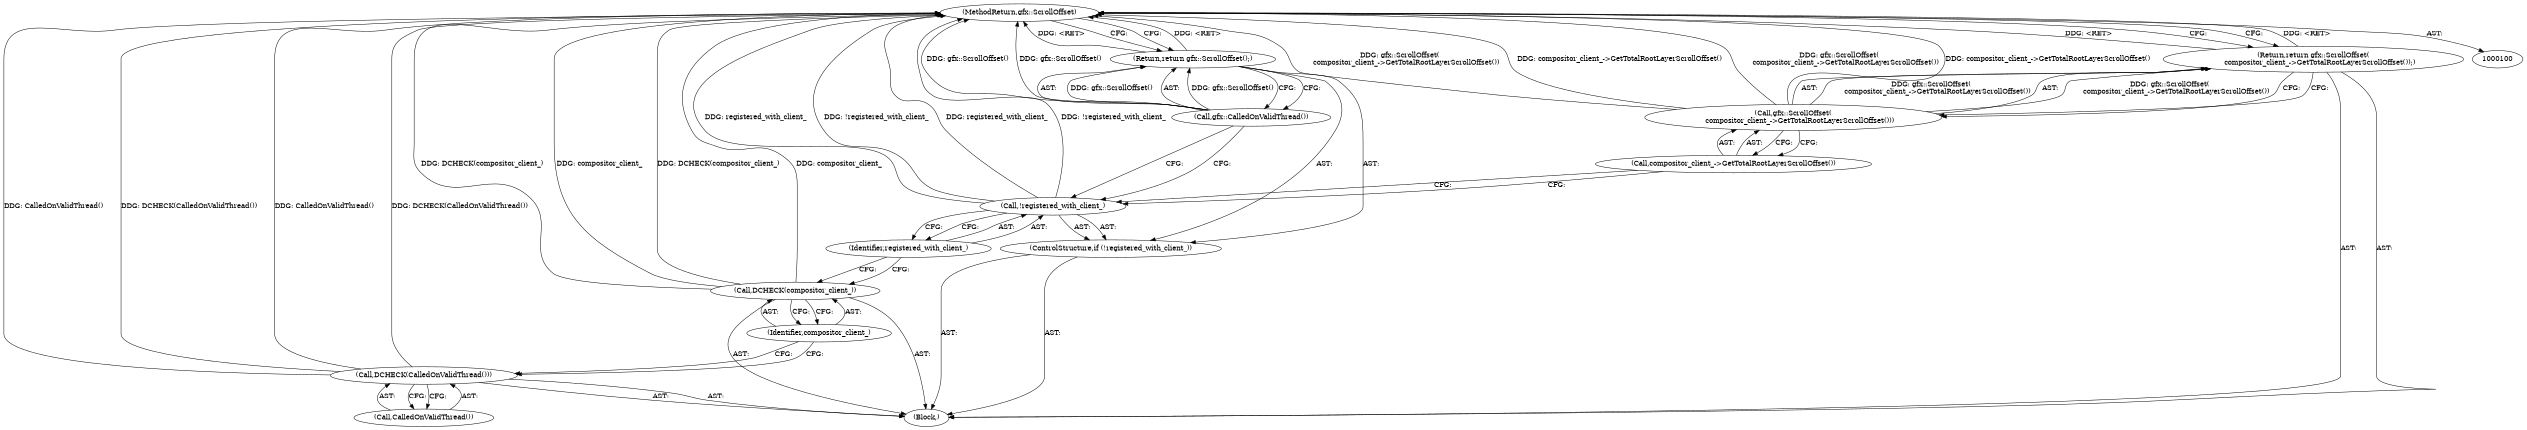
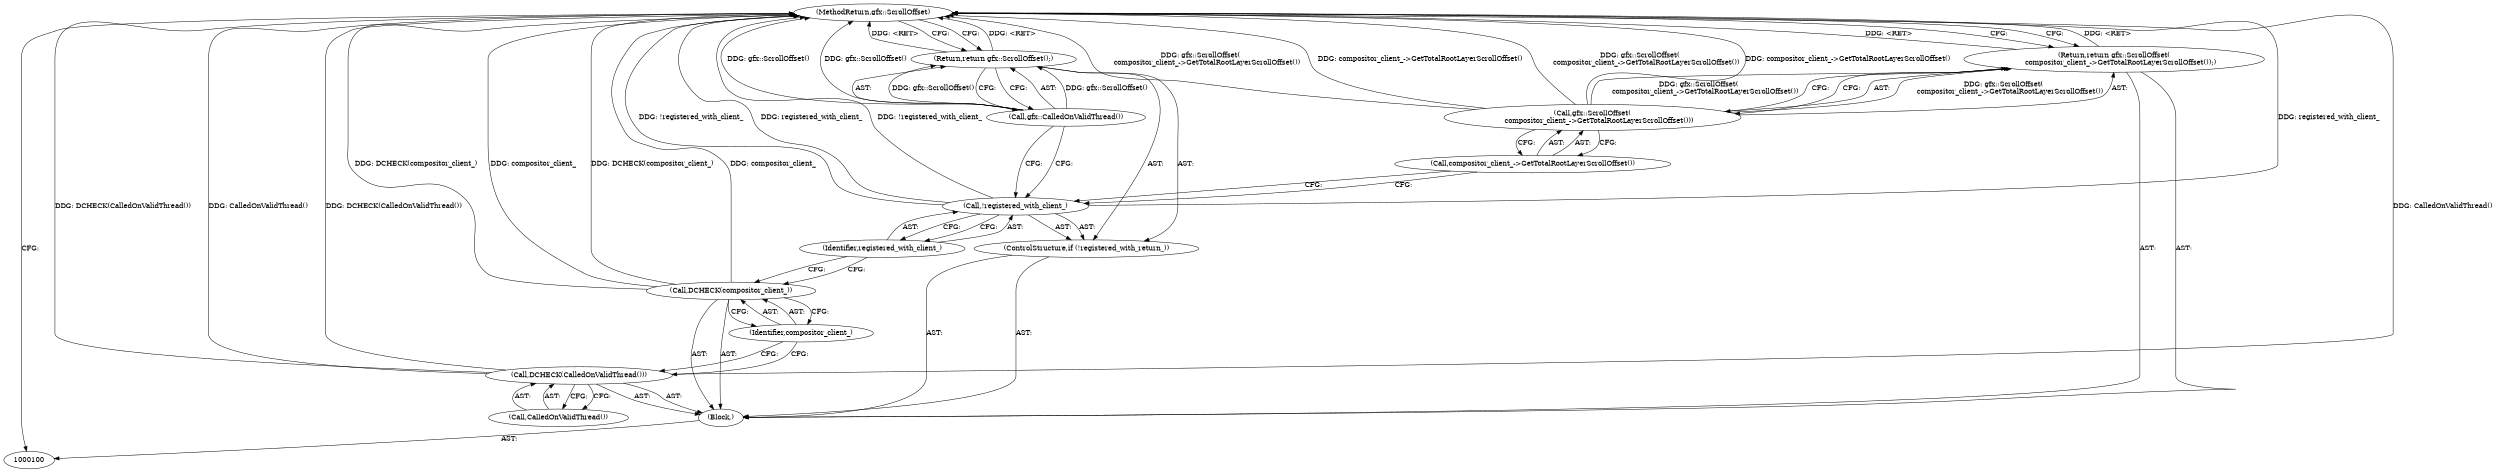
(2436, 34) -> (31, 249)
(1111, 249) -> (1086, 249)
none -> (379, 443)
